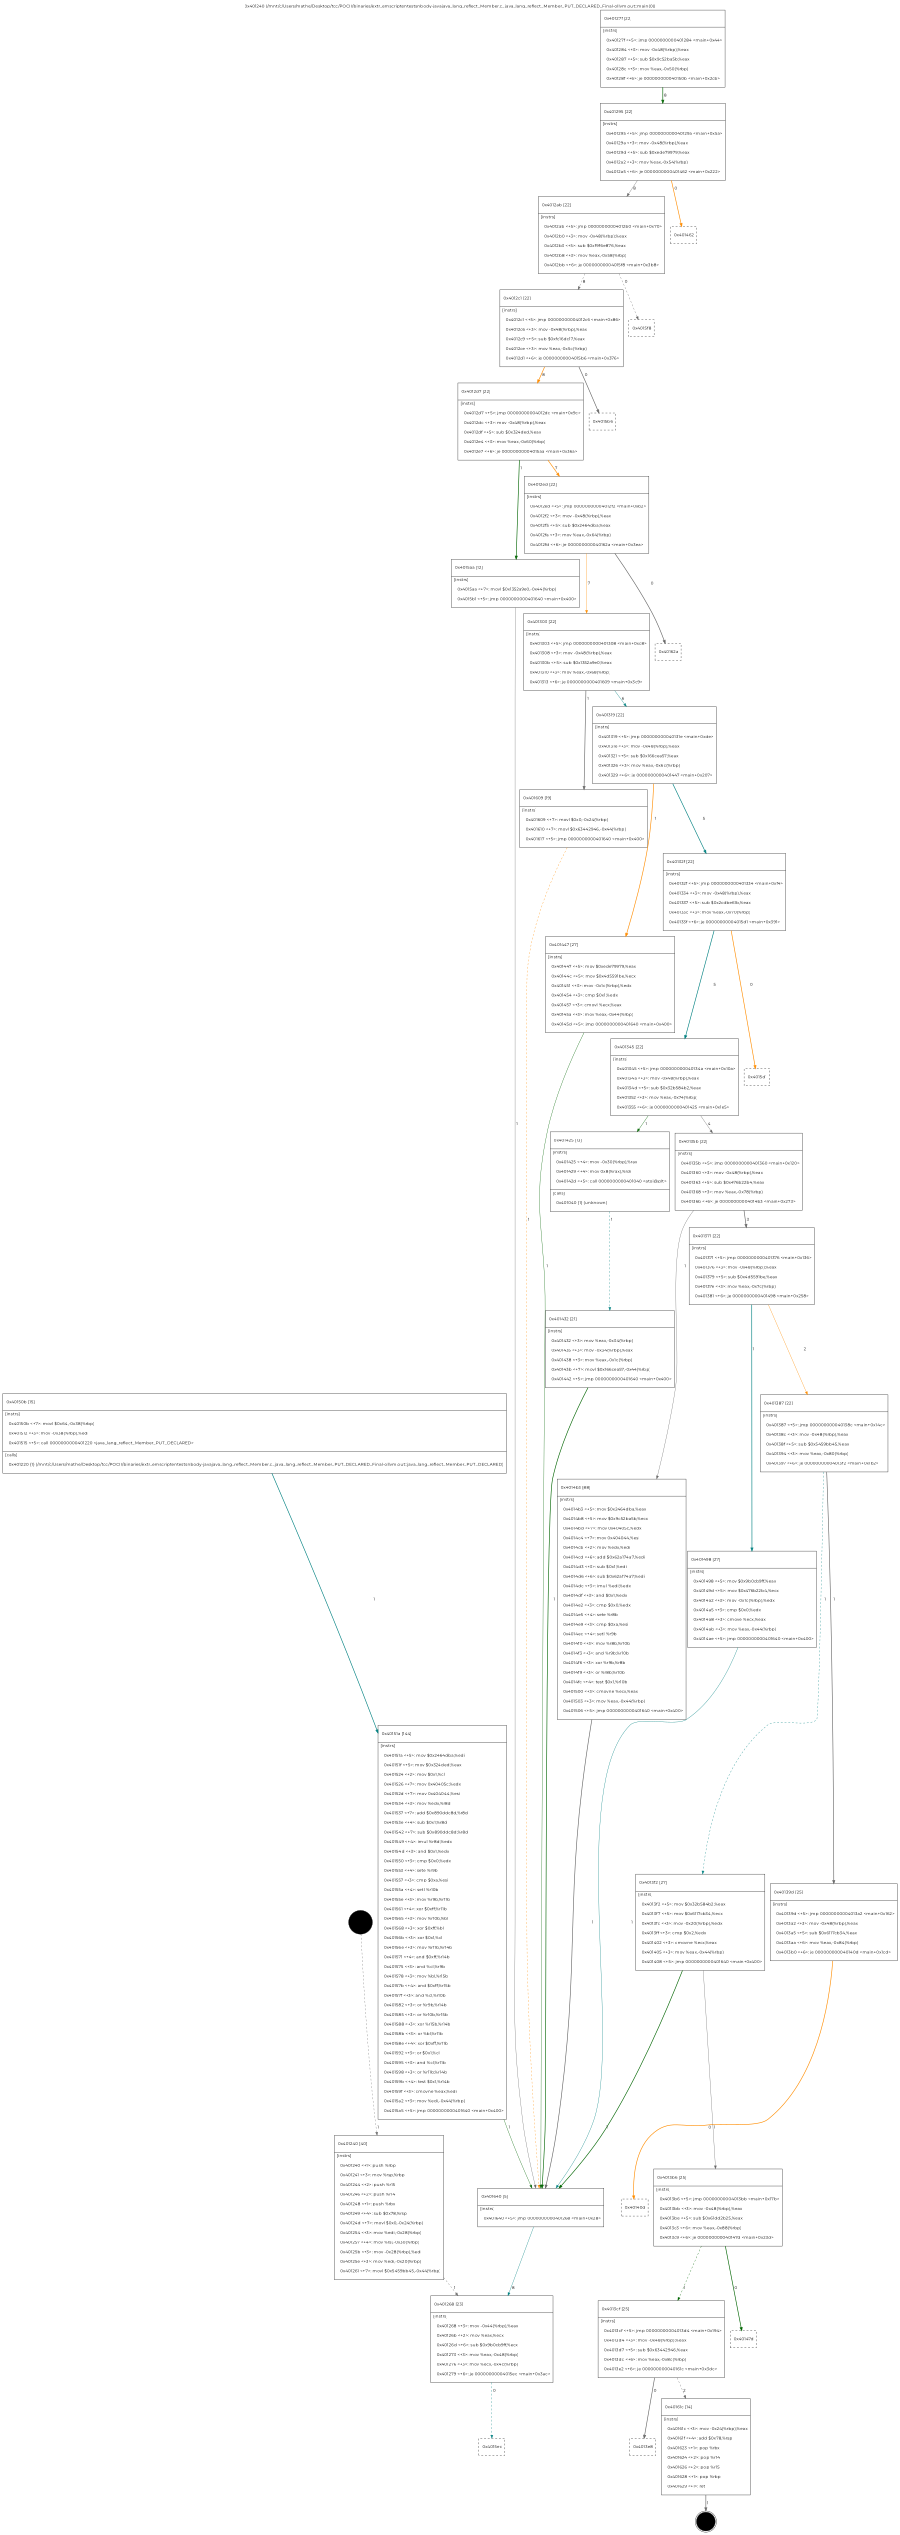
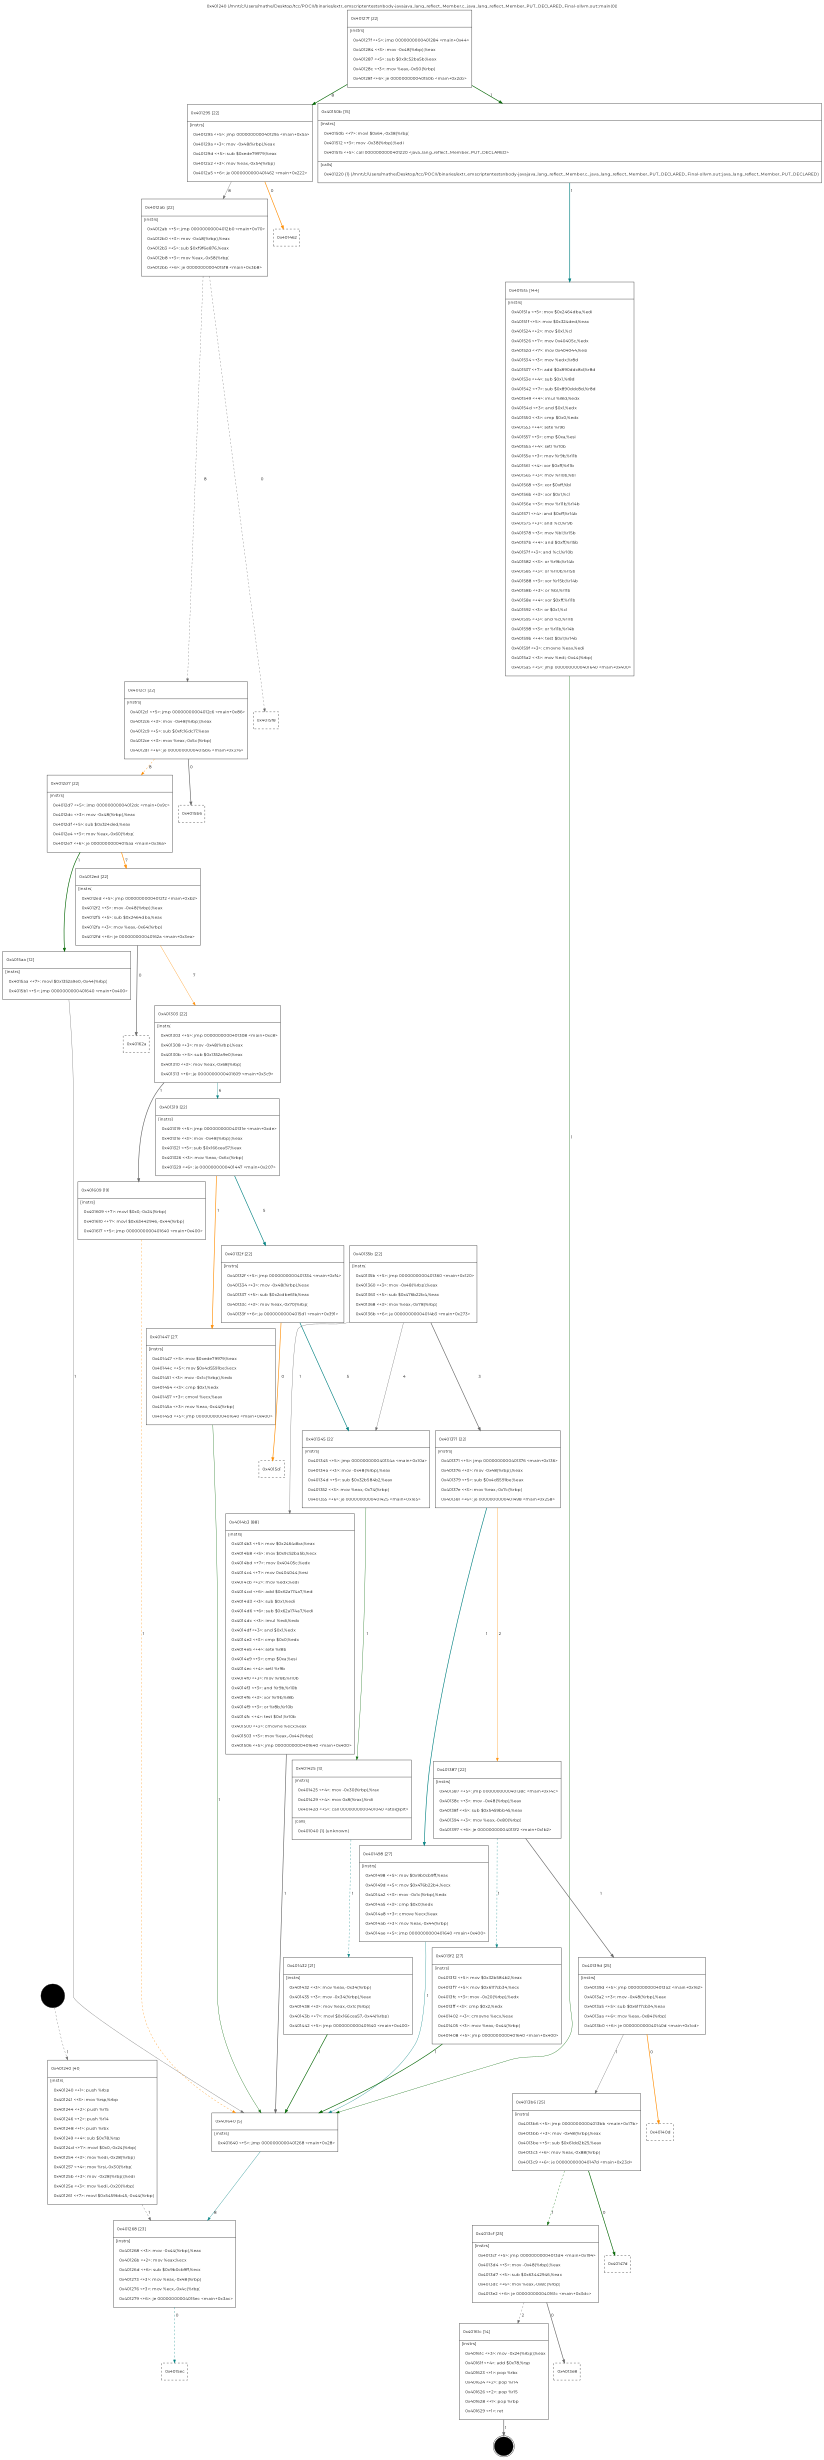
none -> (486, 94)
(542, 374) -> (149, 766)
(706, 1123) -> (390, 1375)
(709, 2068) -> (610, 2063)
